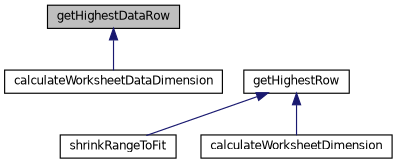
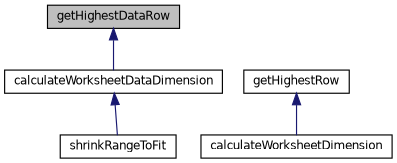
(202, 116) -> (116, 120)
